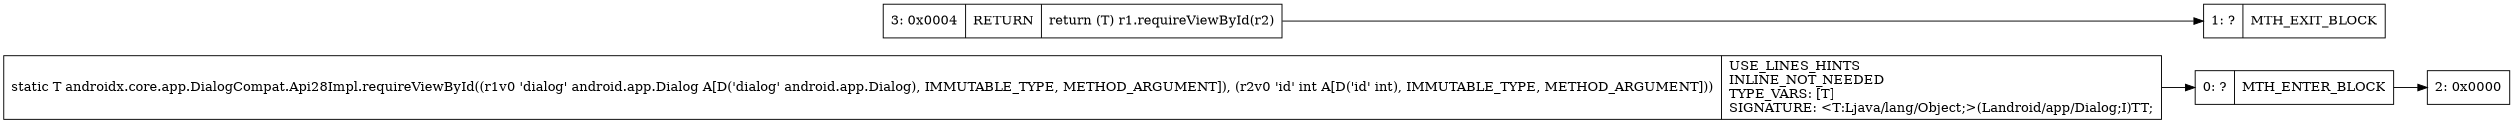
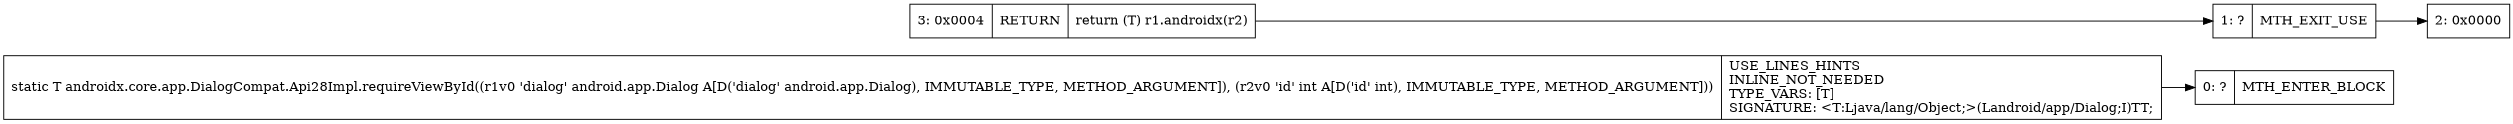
(1162, 21) -> (1162, 21)
(2314, 21) -> (2314, 21)
(2406, 88) -> (2397, 21)
